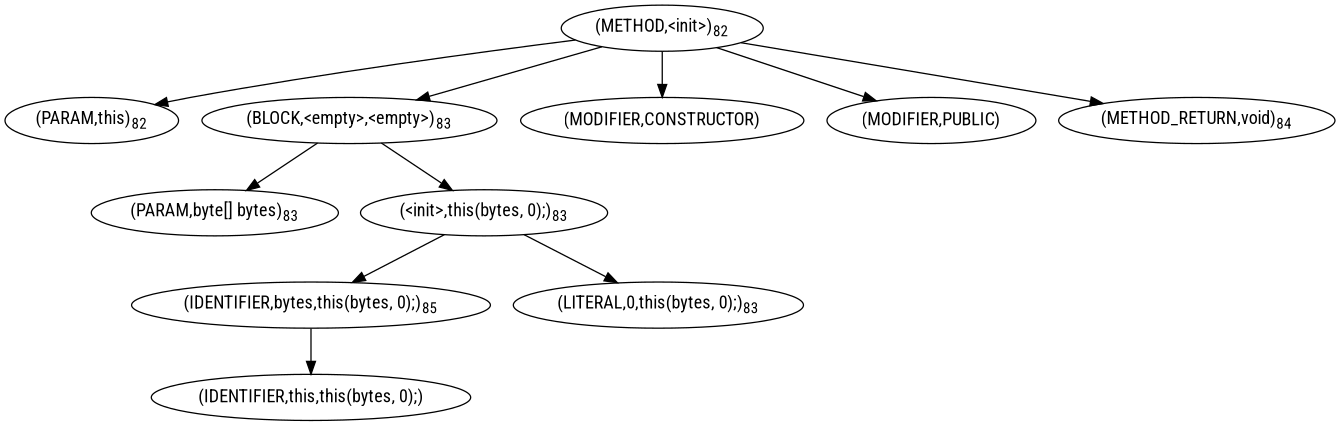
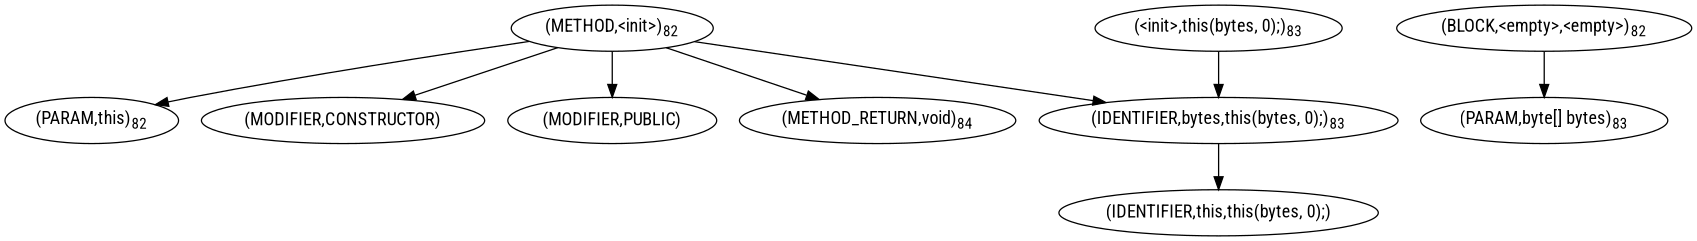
(516, 72) -> (894, 71)
(444, 119) -> (1639, 26)
(411, 163) -> none
(430, 303) -> (1338, 119)
(658, 305) -> none
